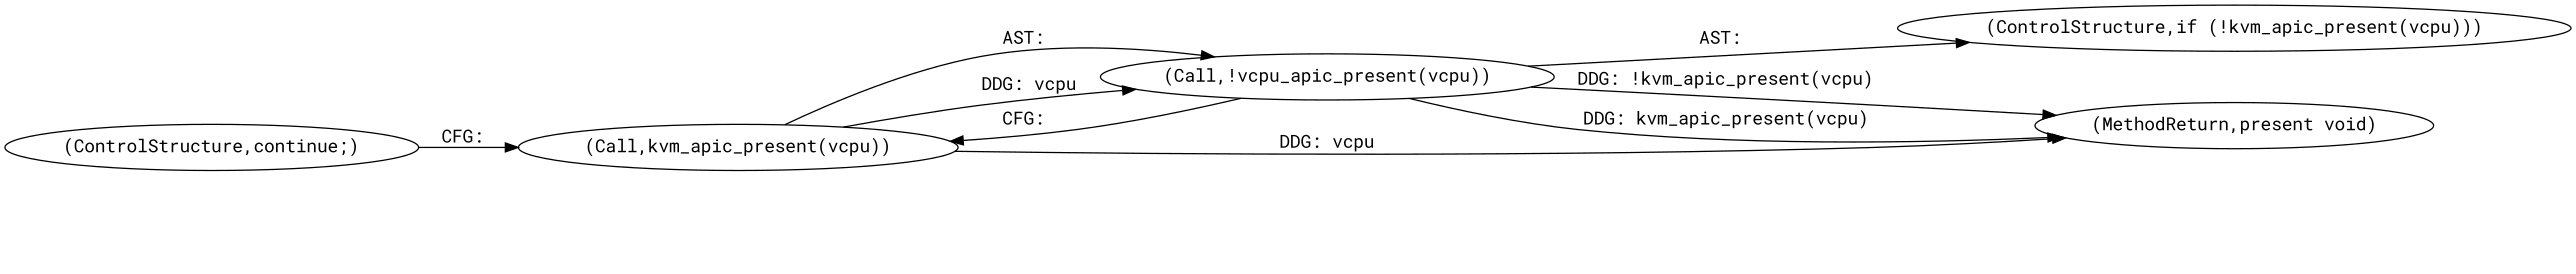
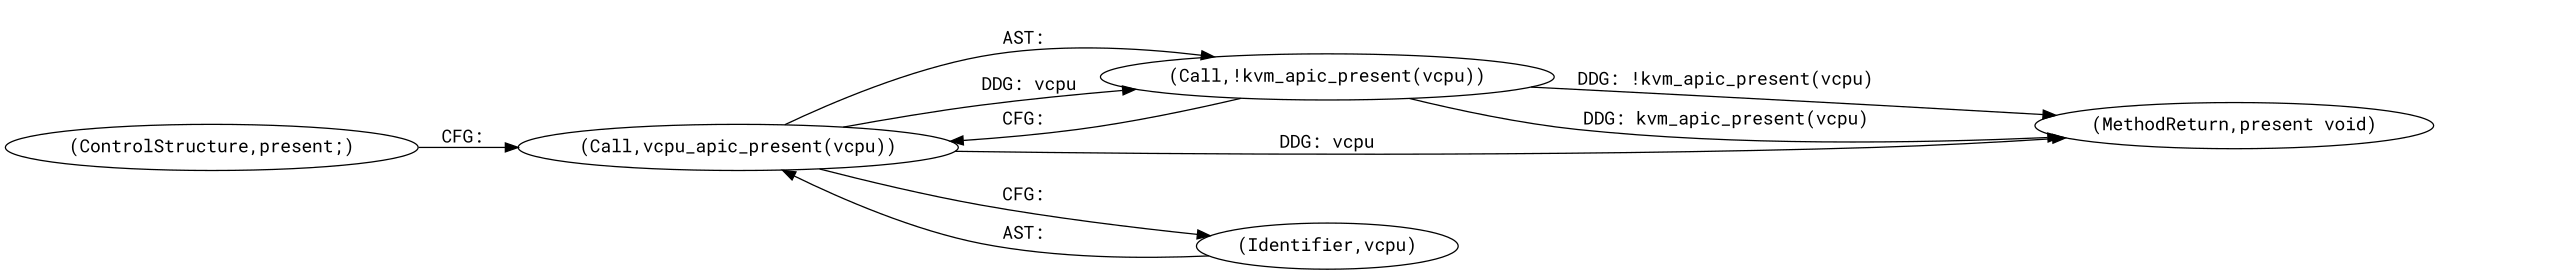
(2234, 28) -> none
(1327, 77) -> (1327, 77)
(212, 147) -> (212, 147)
(738, 147) -> (738, 147)
none -> (1327, 246)
